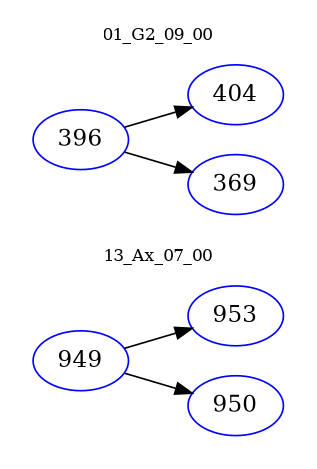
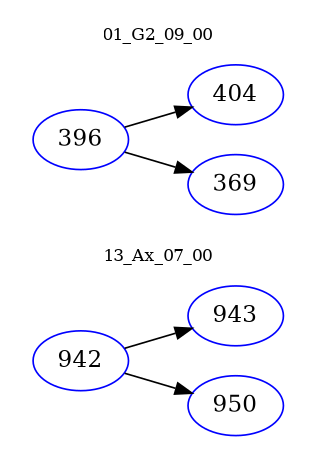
(236, 316) -> (236, 316)
(81, 361) -> (81, 361)
